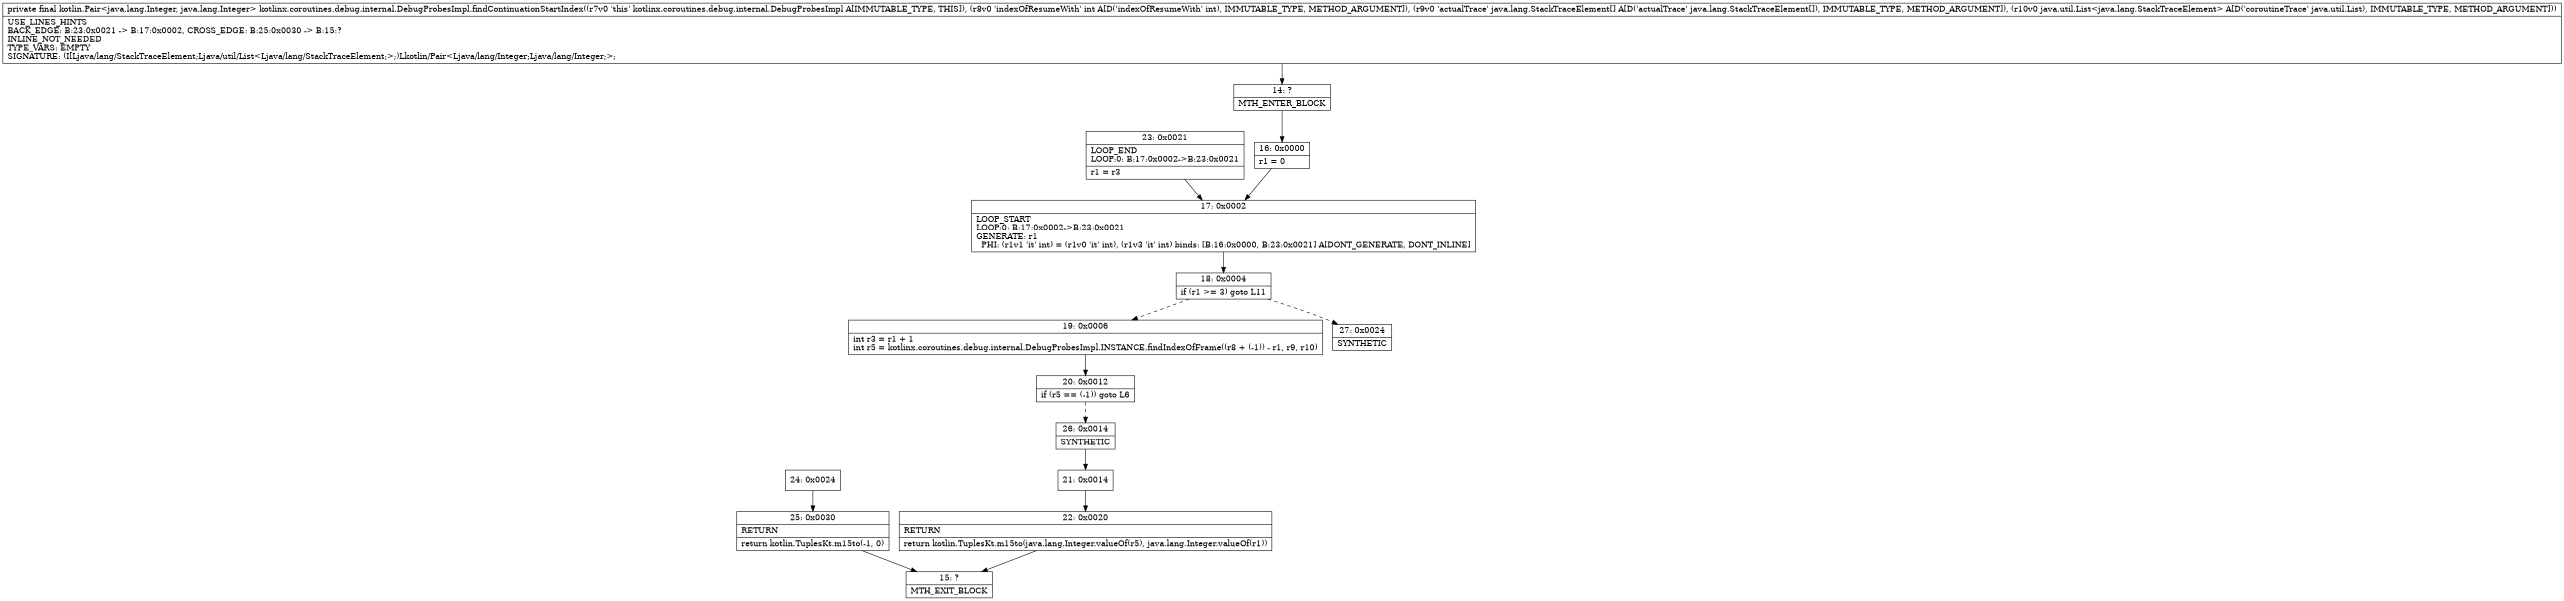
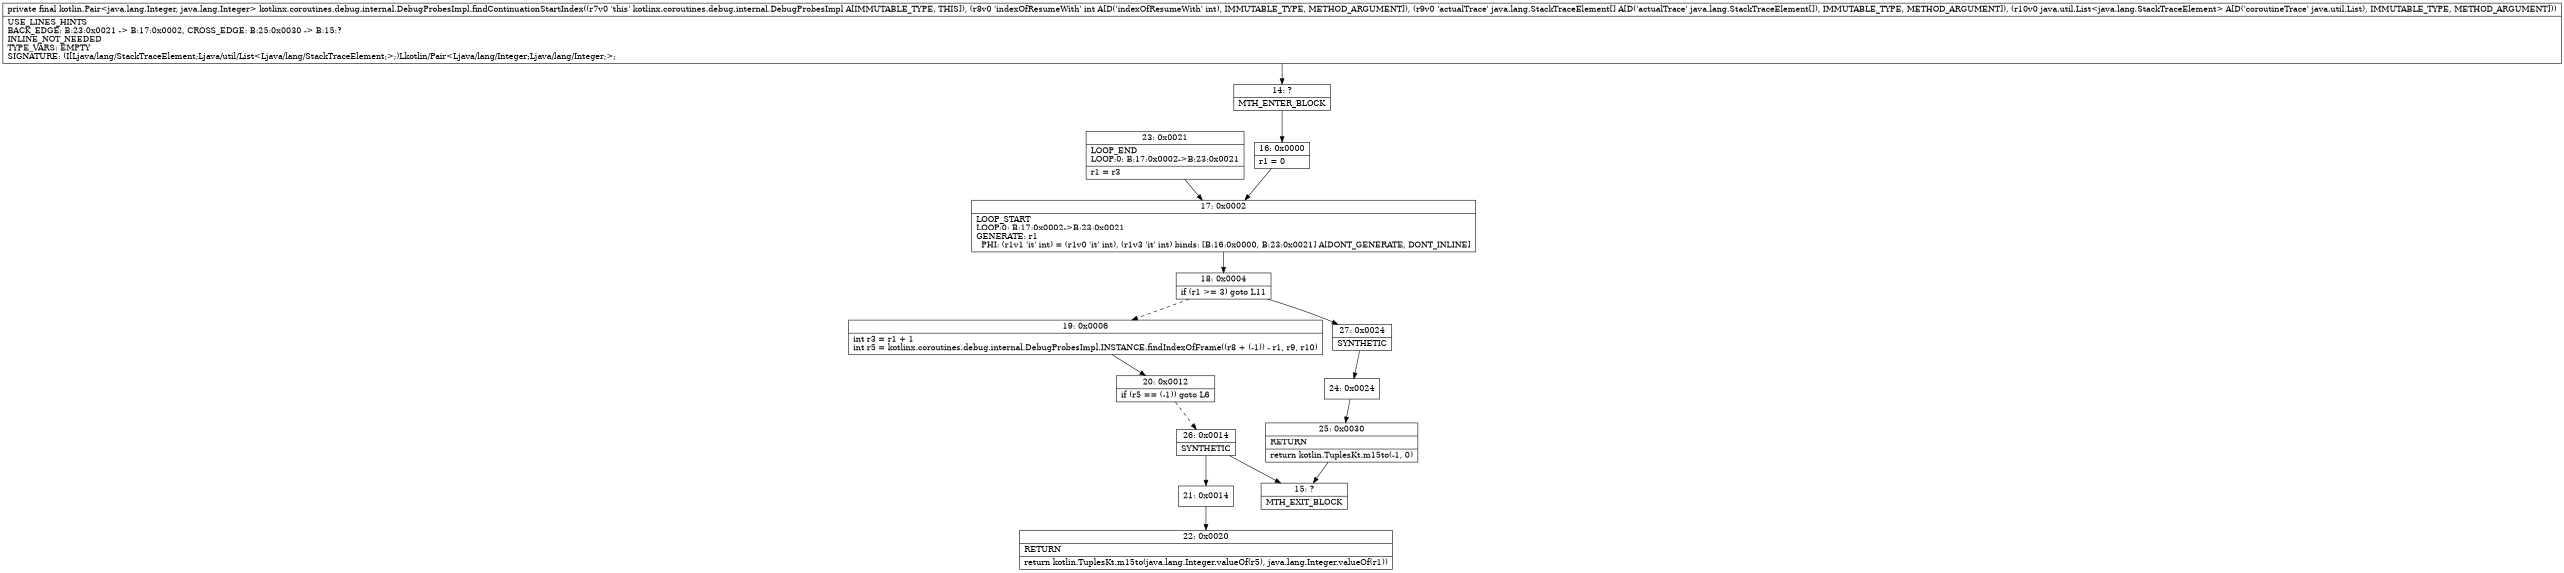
(1300, 310) -> (1300, 310)
none -> (1357, 362)
(1012, 560) -> (1253, 468)
